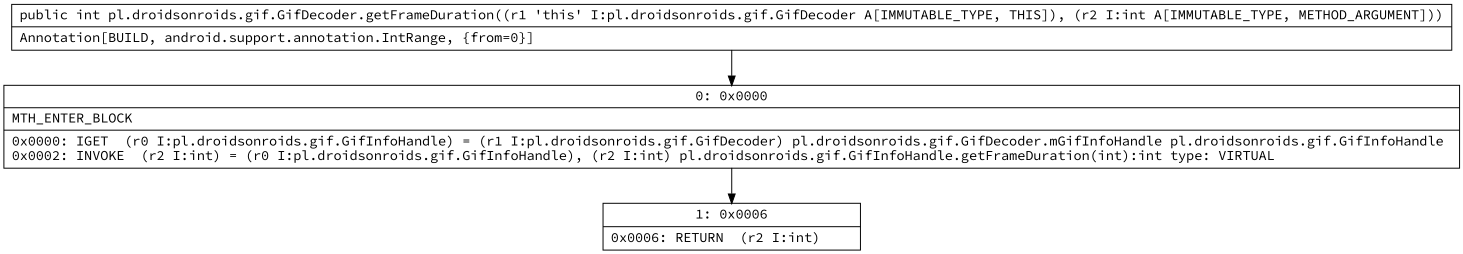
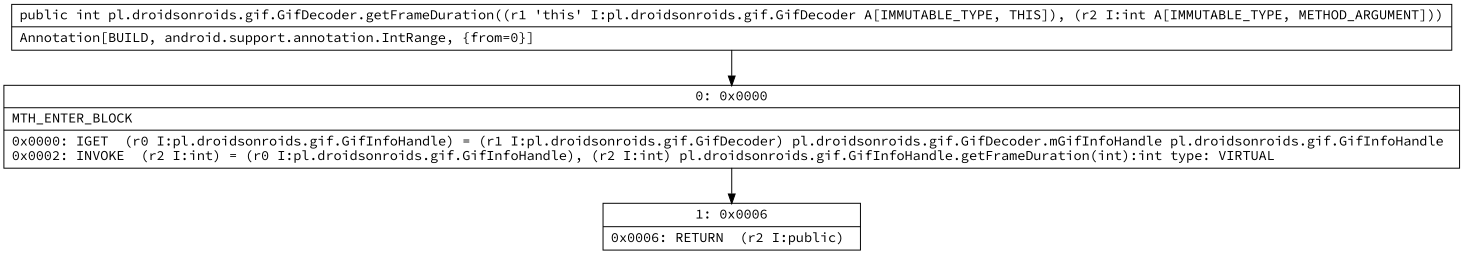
(720, 238) -> (732, 238)
